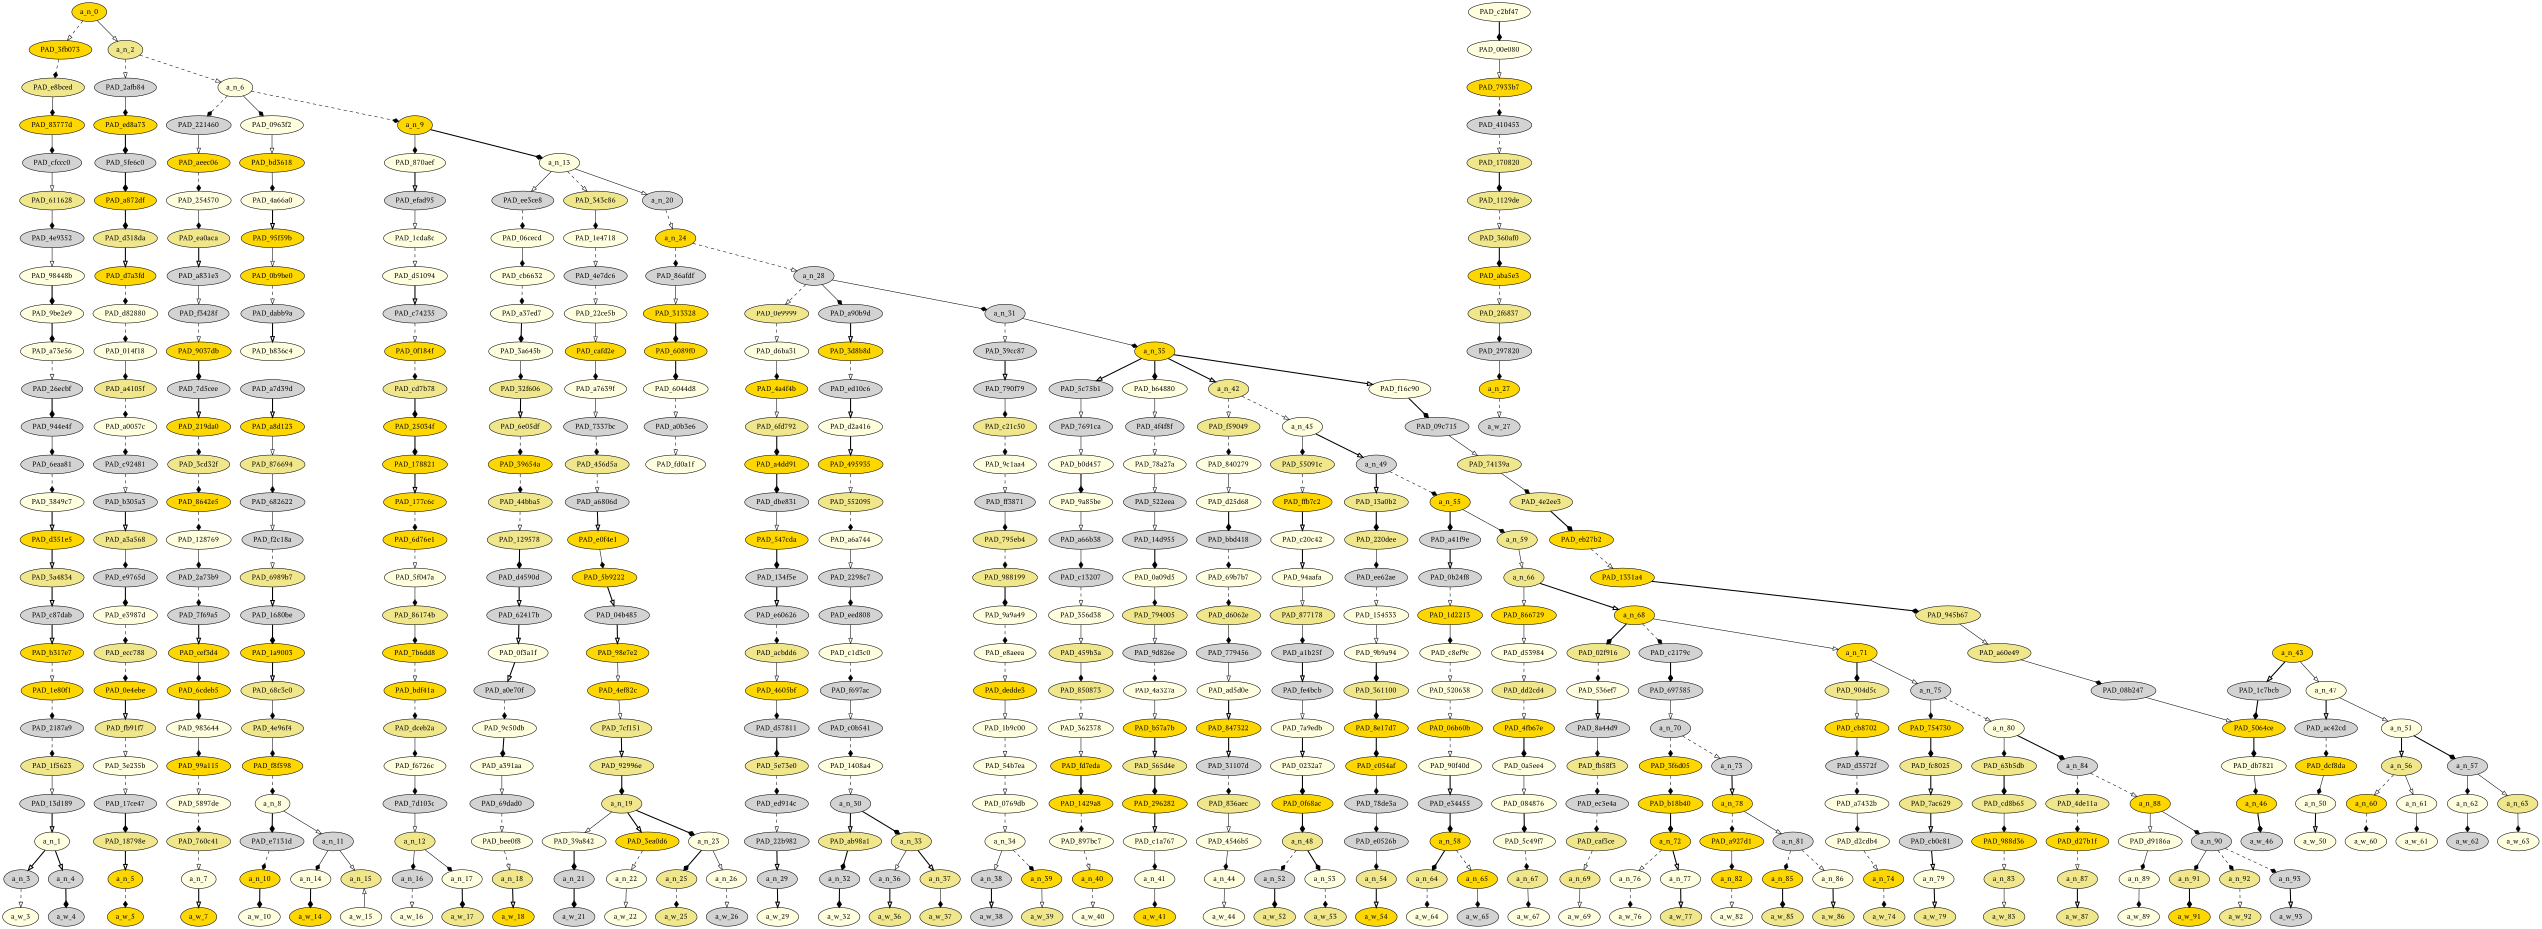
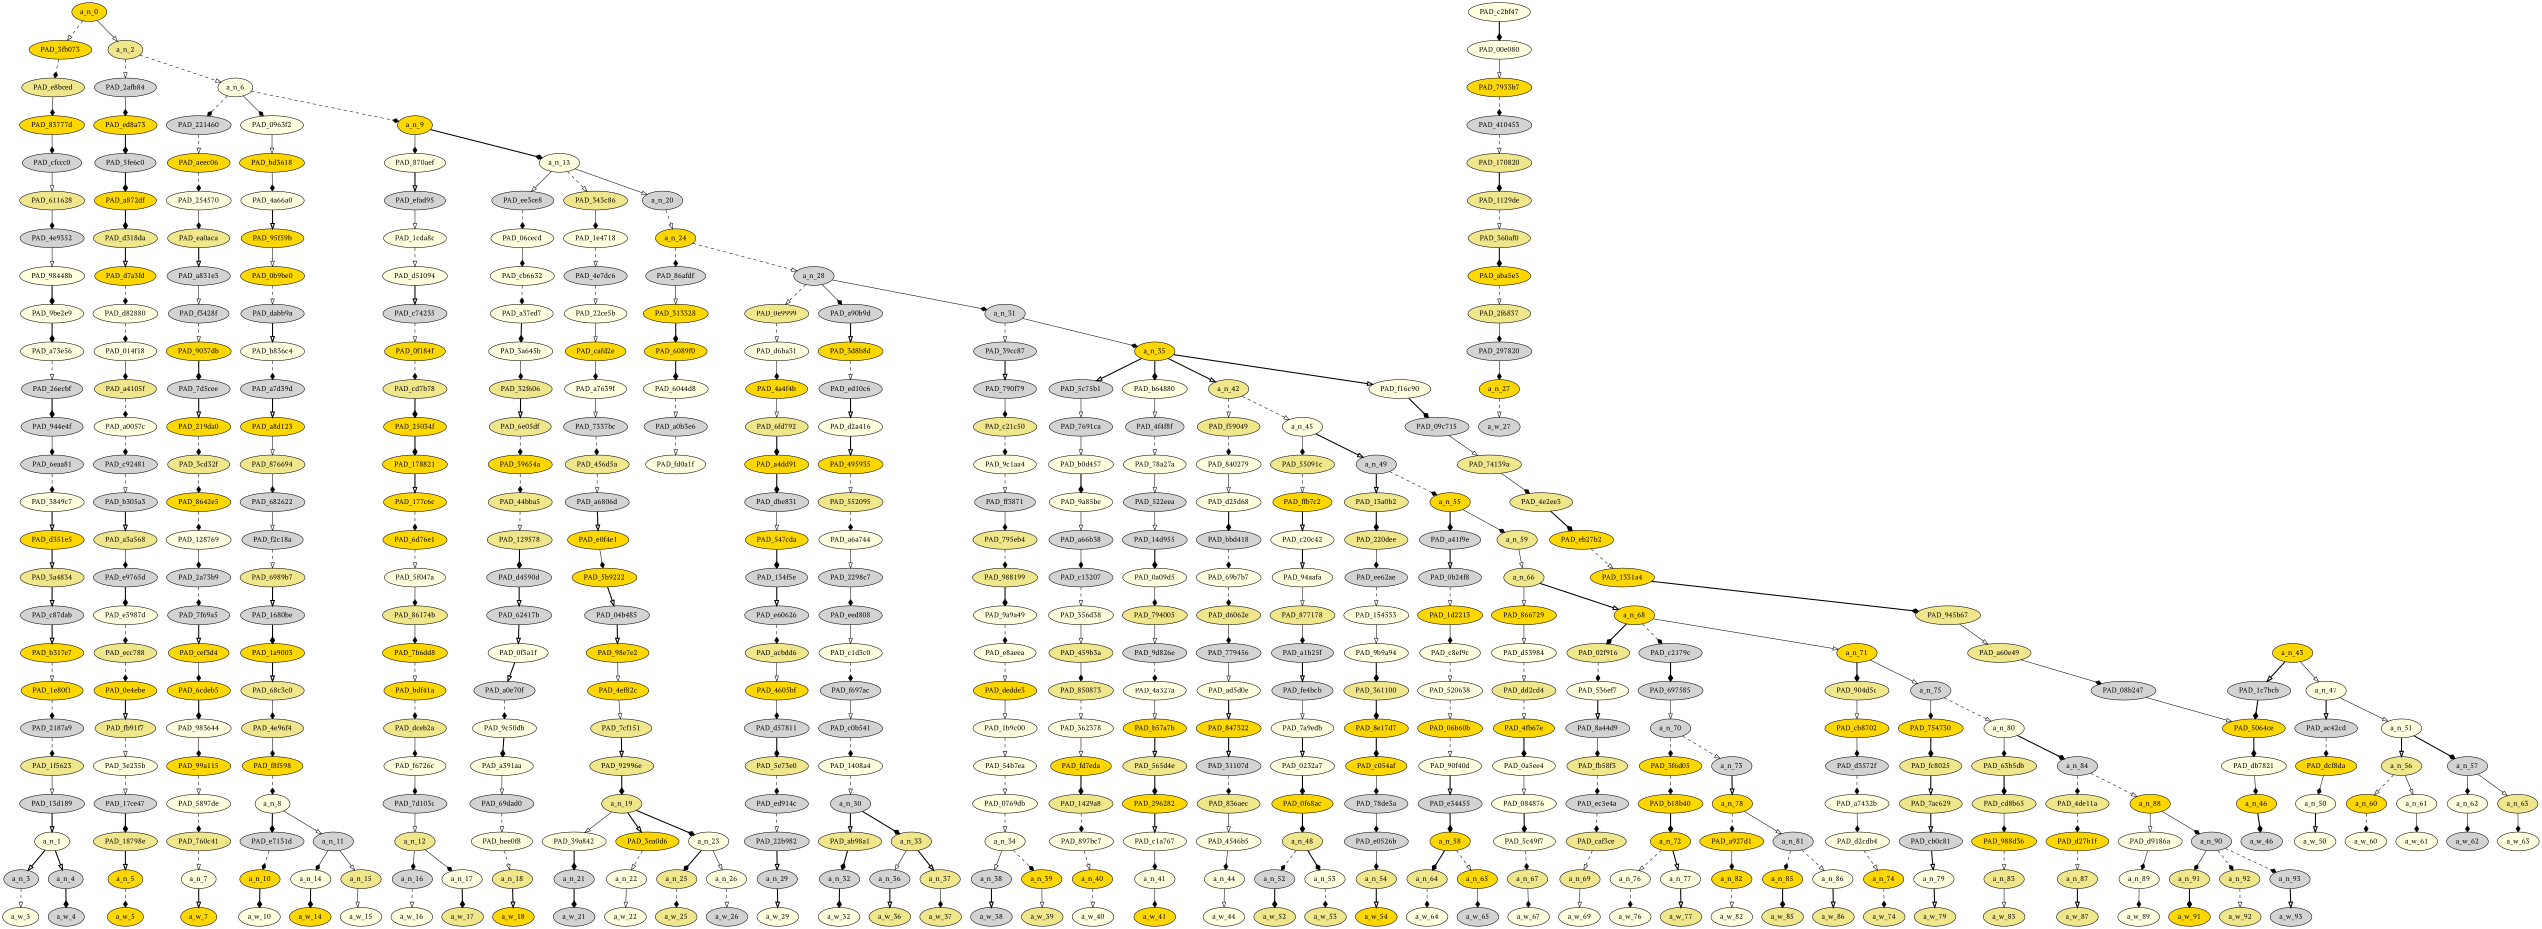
(199, 141) -> (199, 141)
none -> (273, 367)
(1081, 804) -> (1081, 804)
(365, 901) -> (358, 895)
